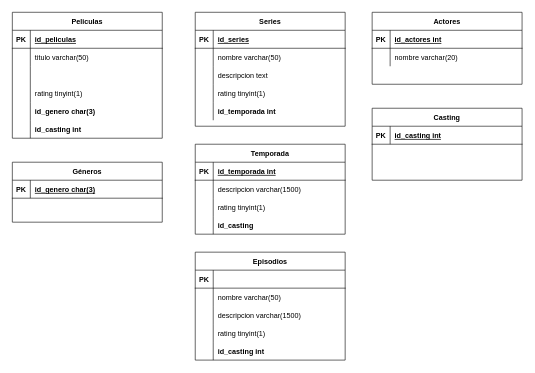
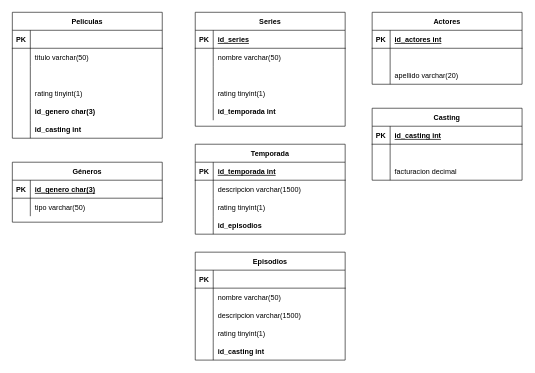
(96, 39) -> none
(456, 57) -> none
(279, 75) -> none
none -> (456, 75)
none -> (456, 171)
none -> (96, 207)
(236, 226) -> (239, 226)
